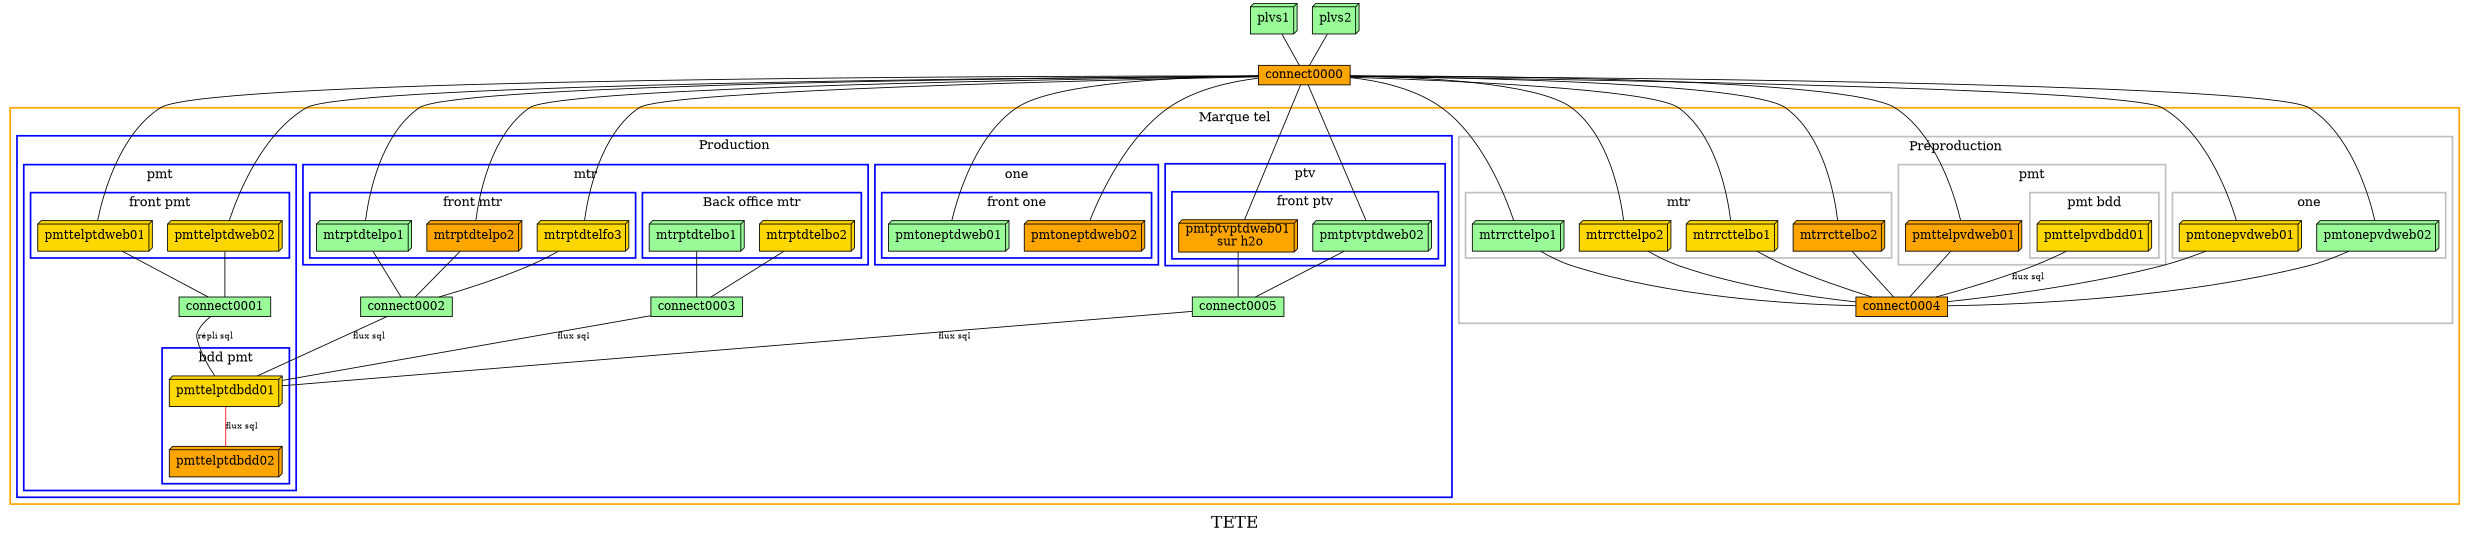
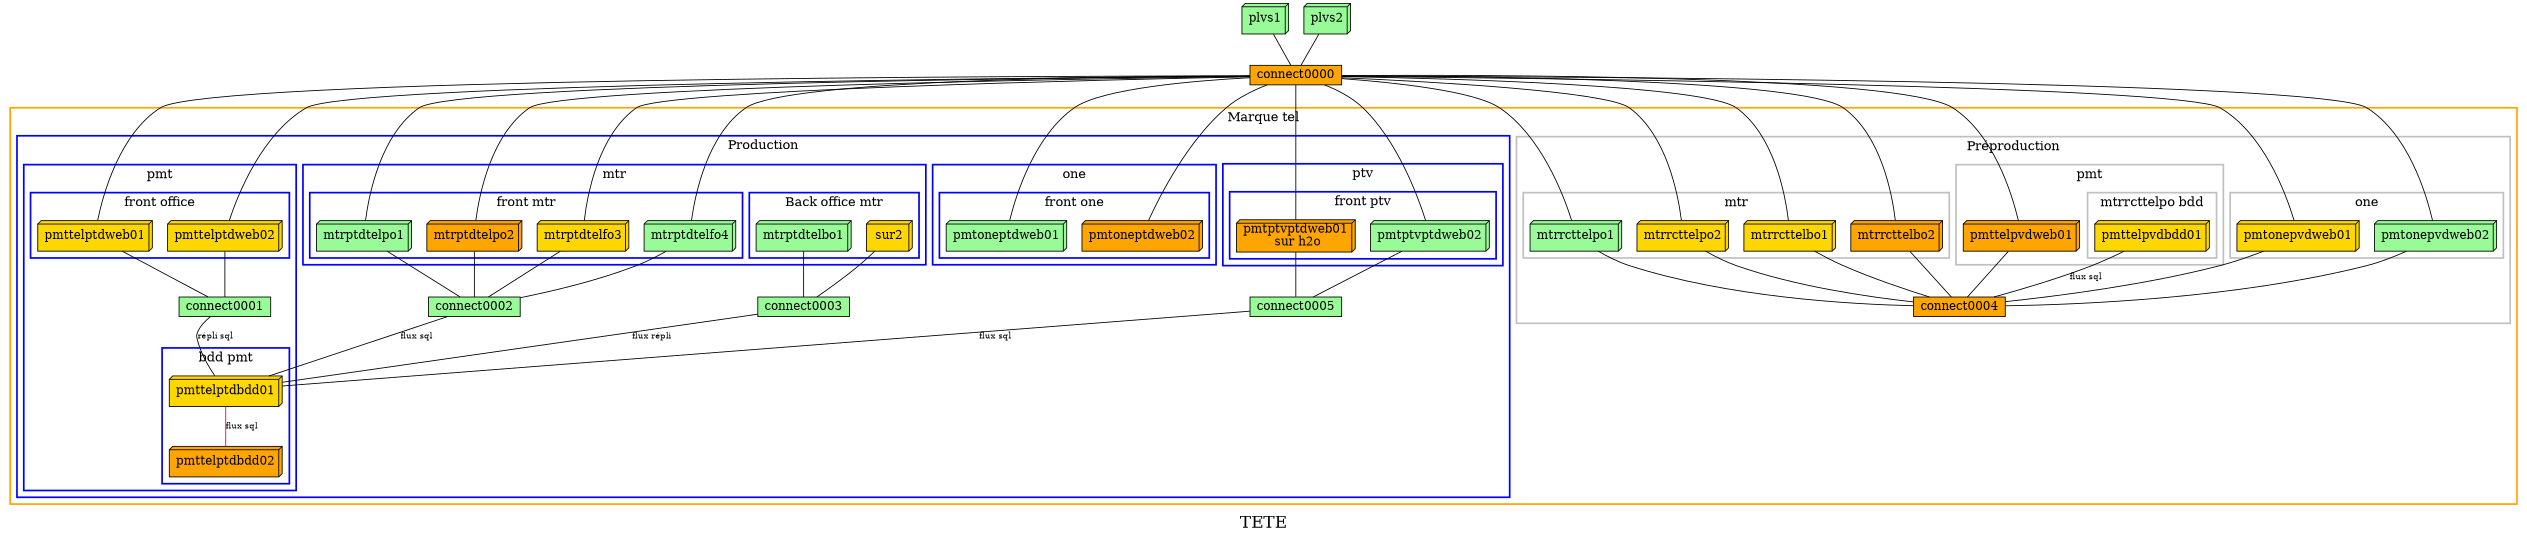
(160, 203) -> (160, 203)
(2094, 203) -> (2152, 203)
none -> (690, 236)
(807, 236) -> (889, 236)
(574, 336) -> (652, 336)
